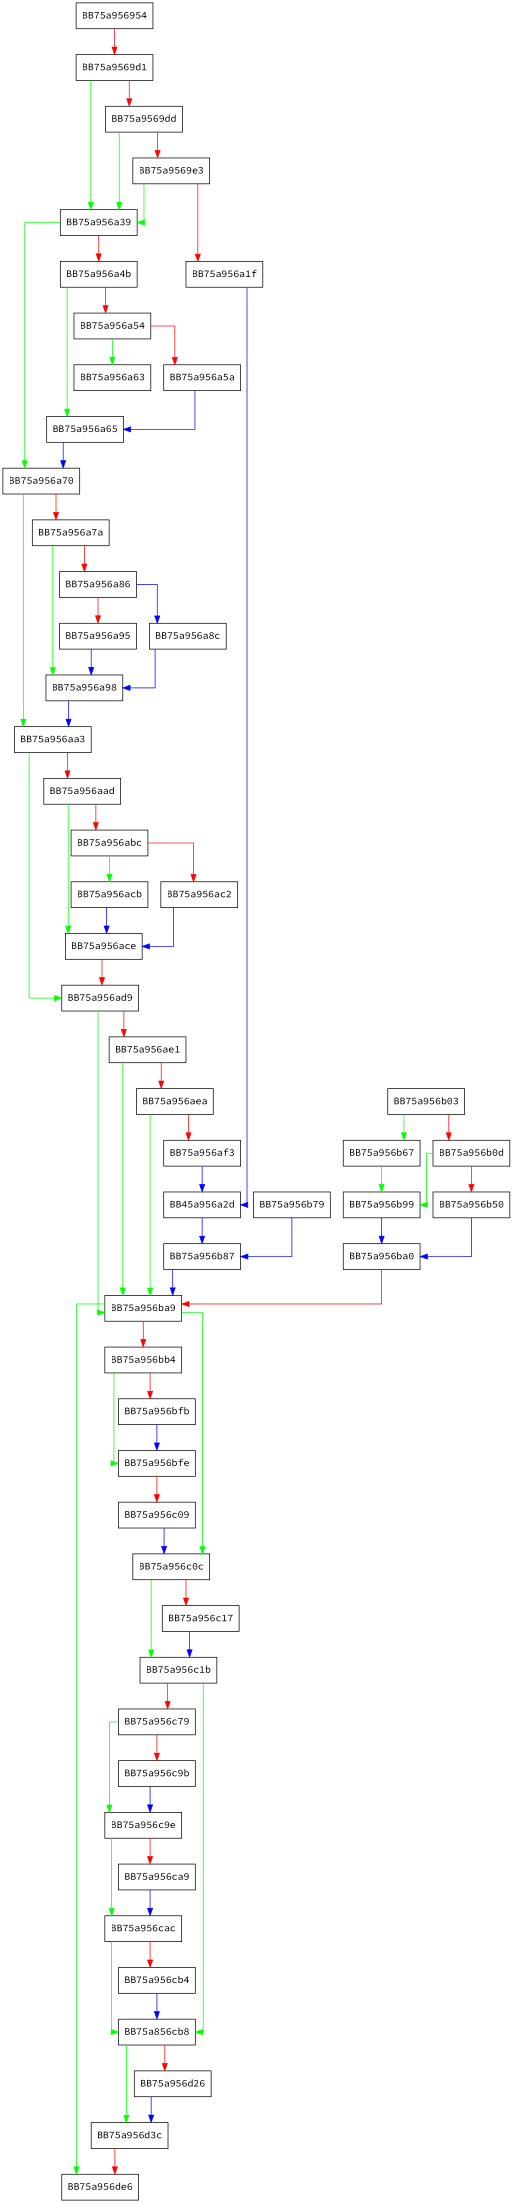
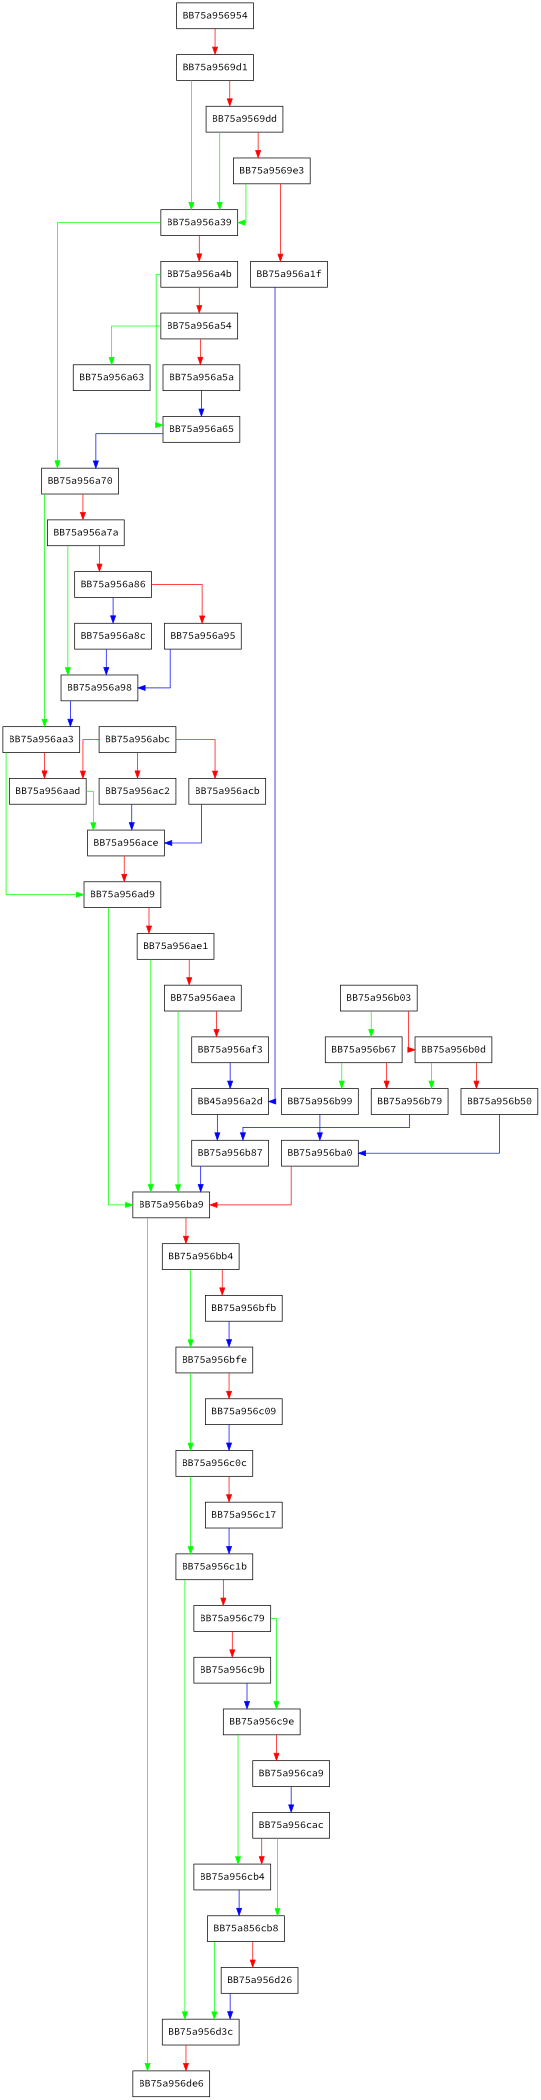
(96, 813) -> (83, 747)
(110, 865) -> (211, 740)
none -> (387, 1072)
(427, 1176) -> (432, 1072)
(202, 1419) -> (191, 1408)
(203, 1858) -> (185, 1796)
(112, 1873) -> (238, 1796)
